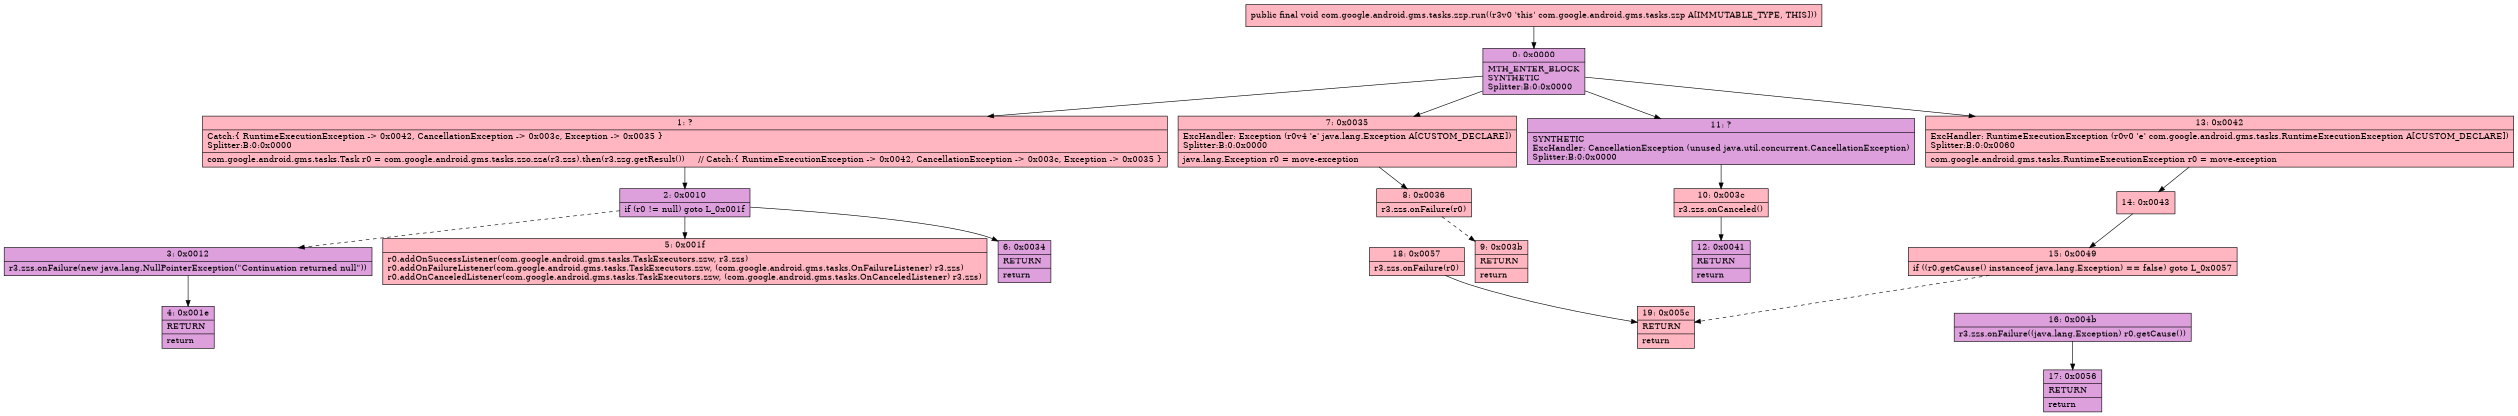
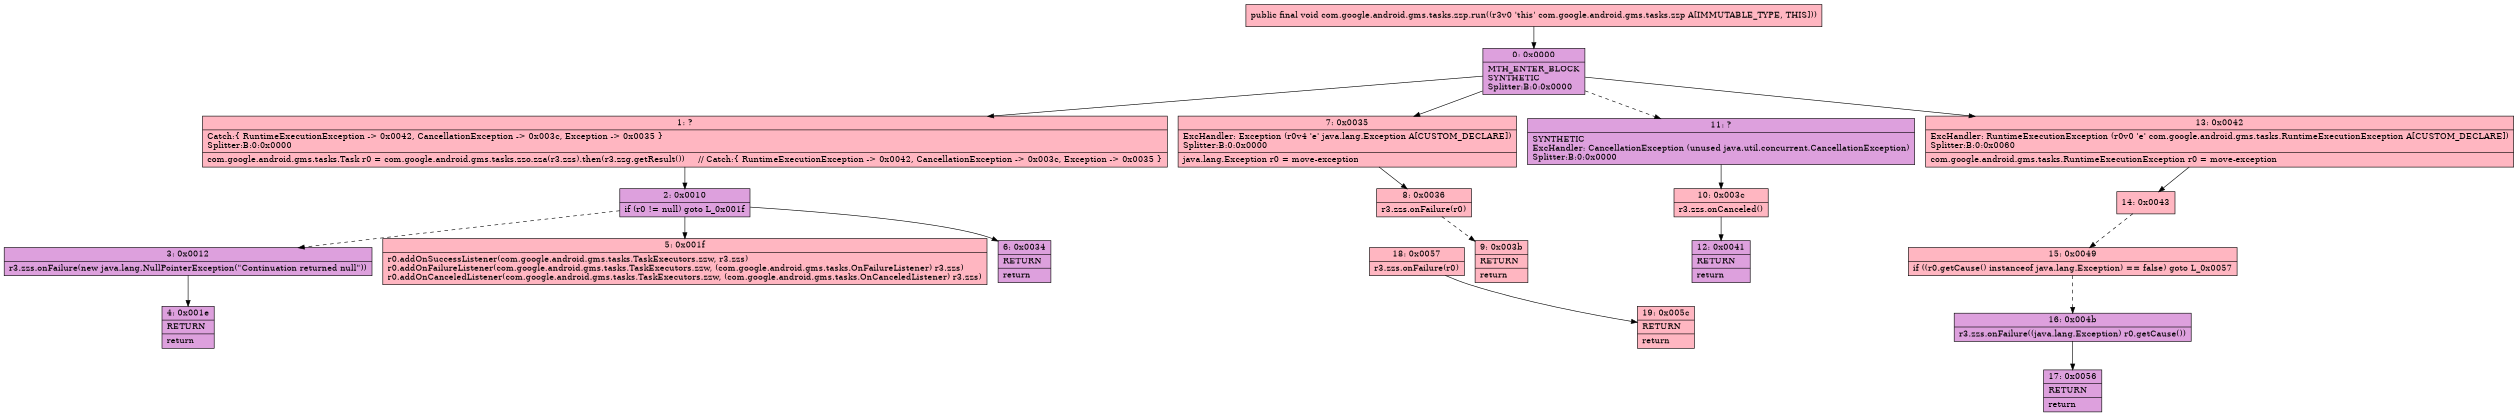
(1620, 104) -> (1620, 104)
(2114, 229) -> (2114, 229)
(1845, 298) -> (2073, 291)
